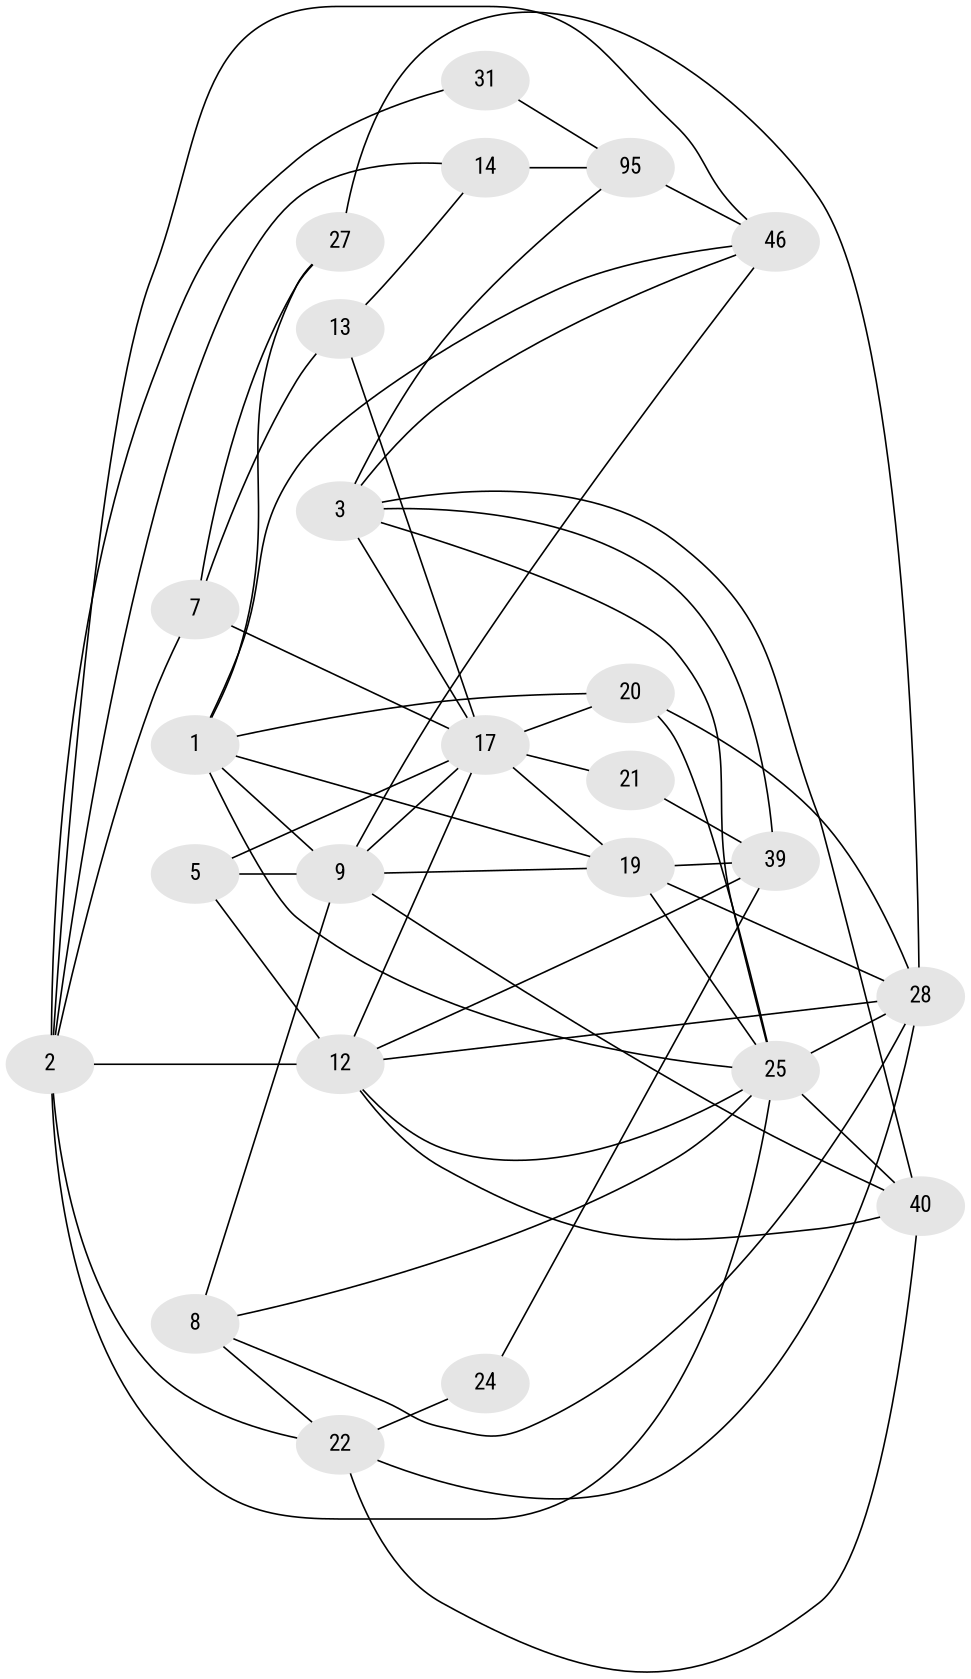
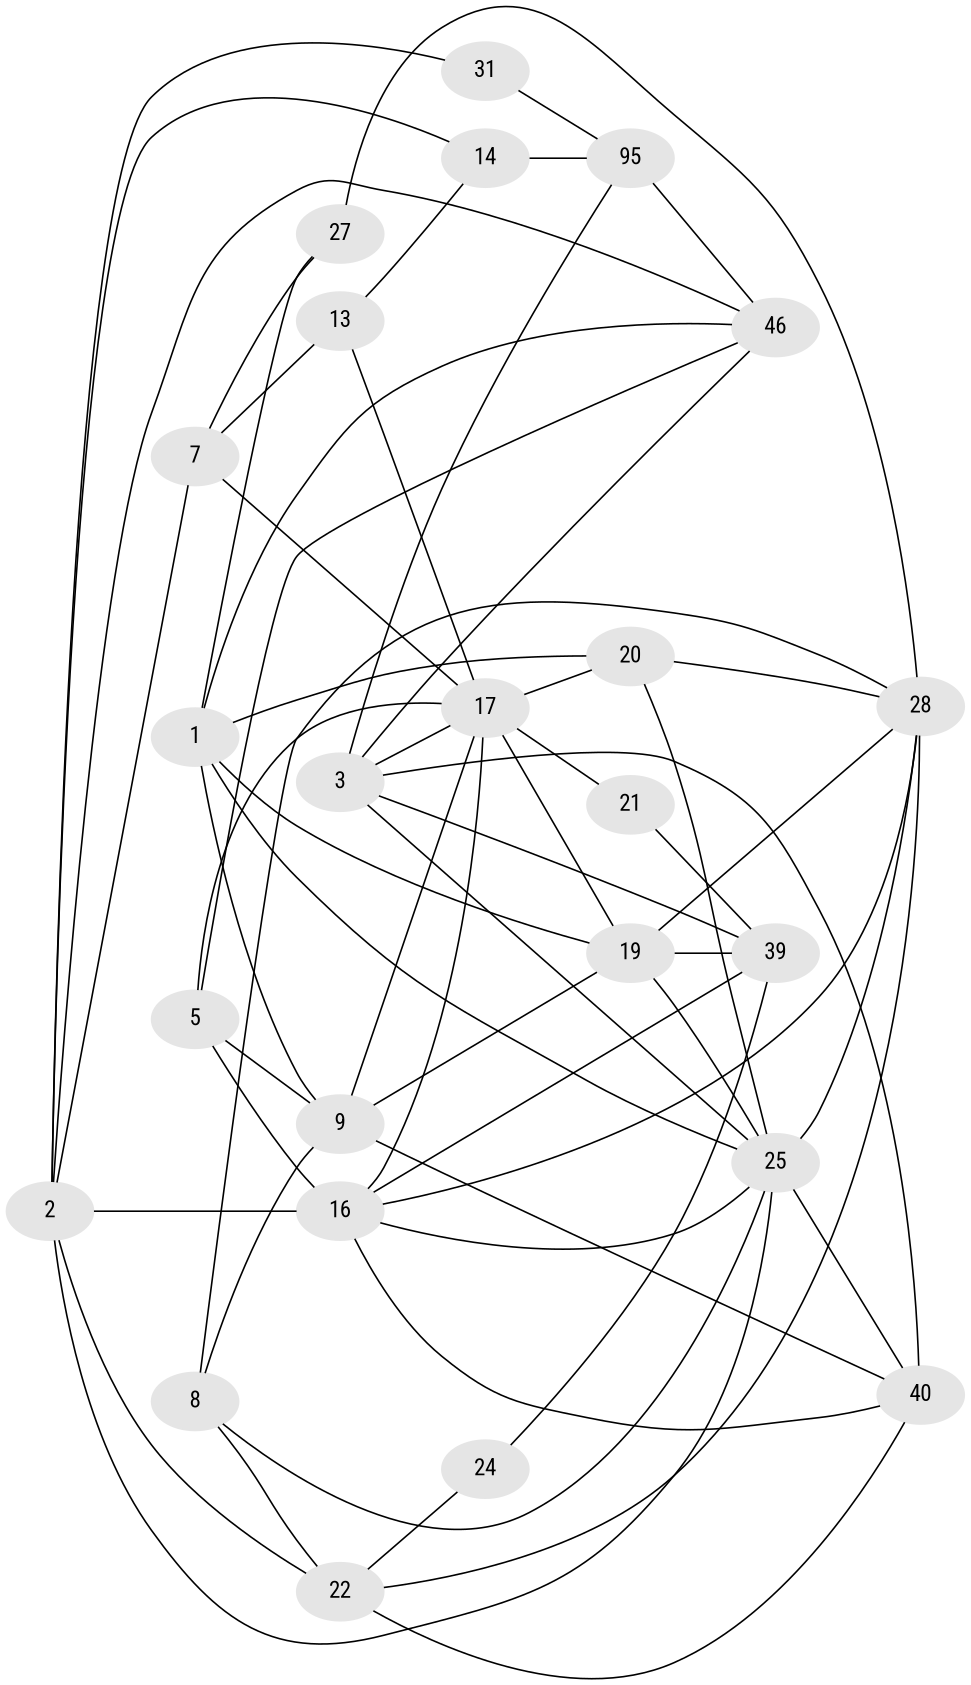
(545, 550) -> (315, 542)
(340, 1064) -> (340, 1211)
